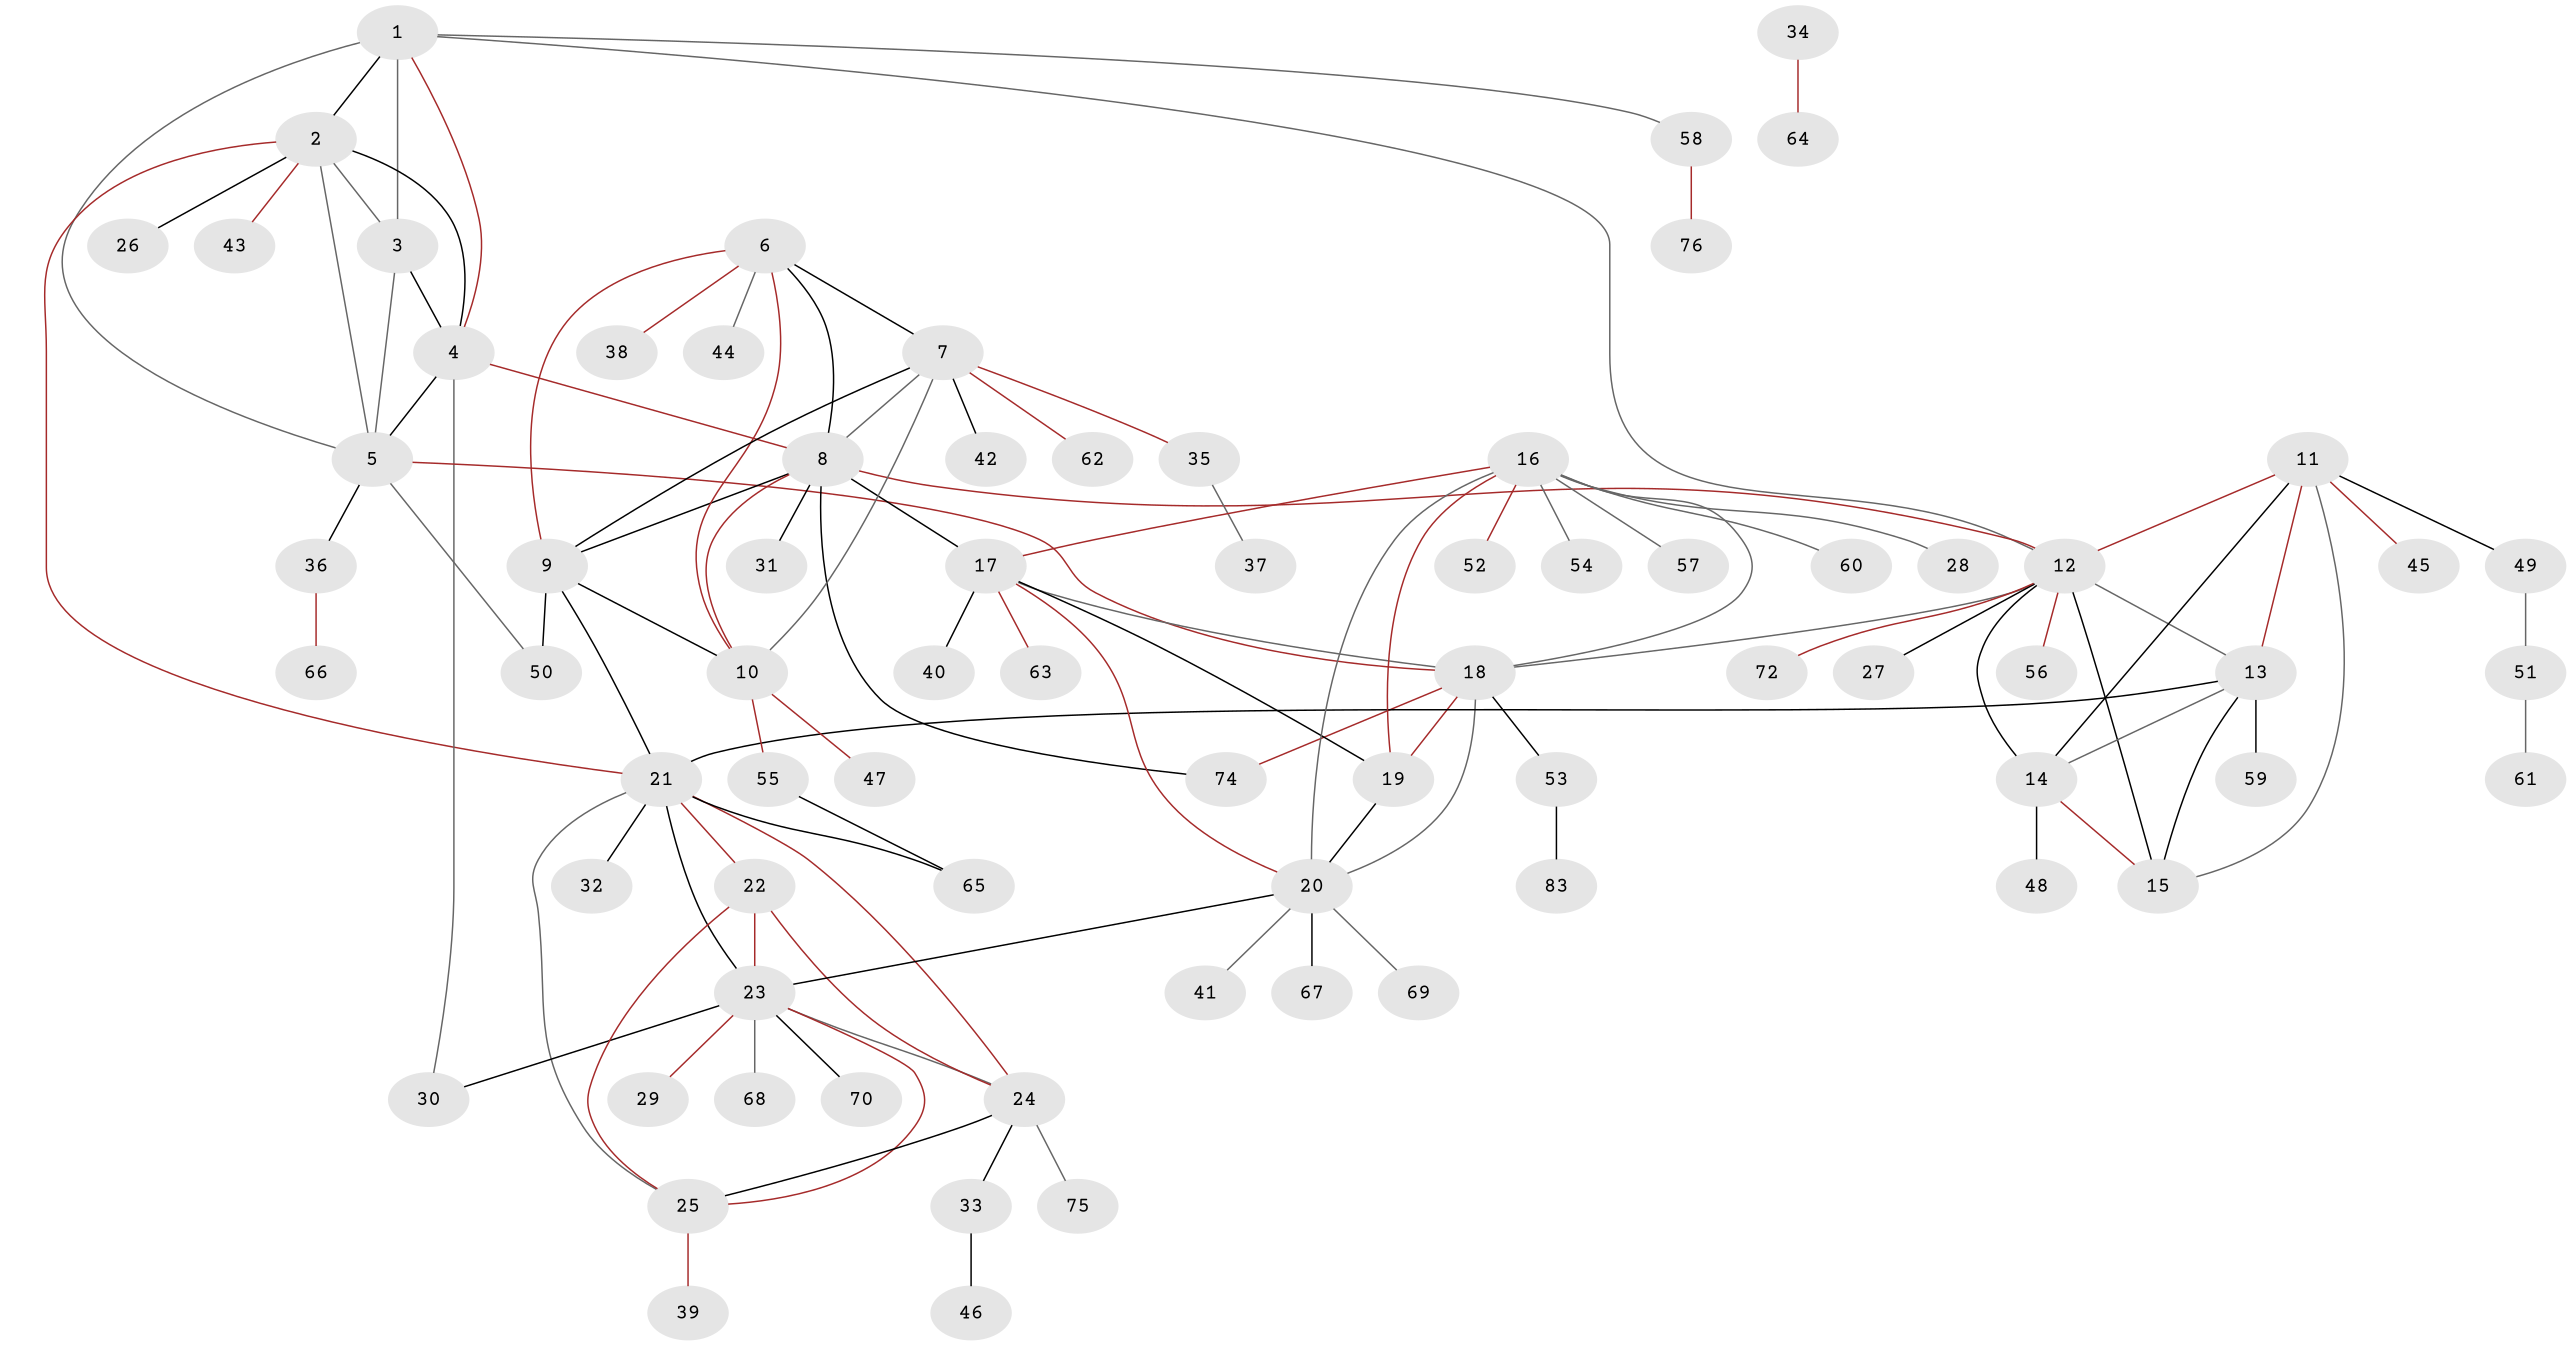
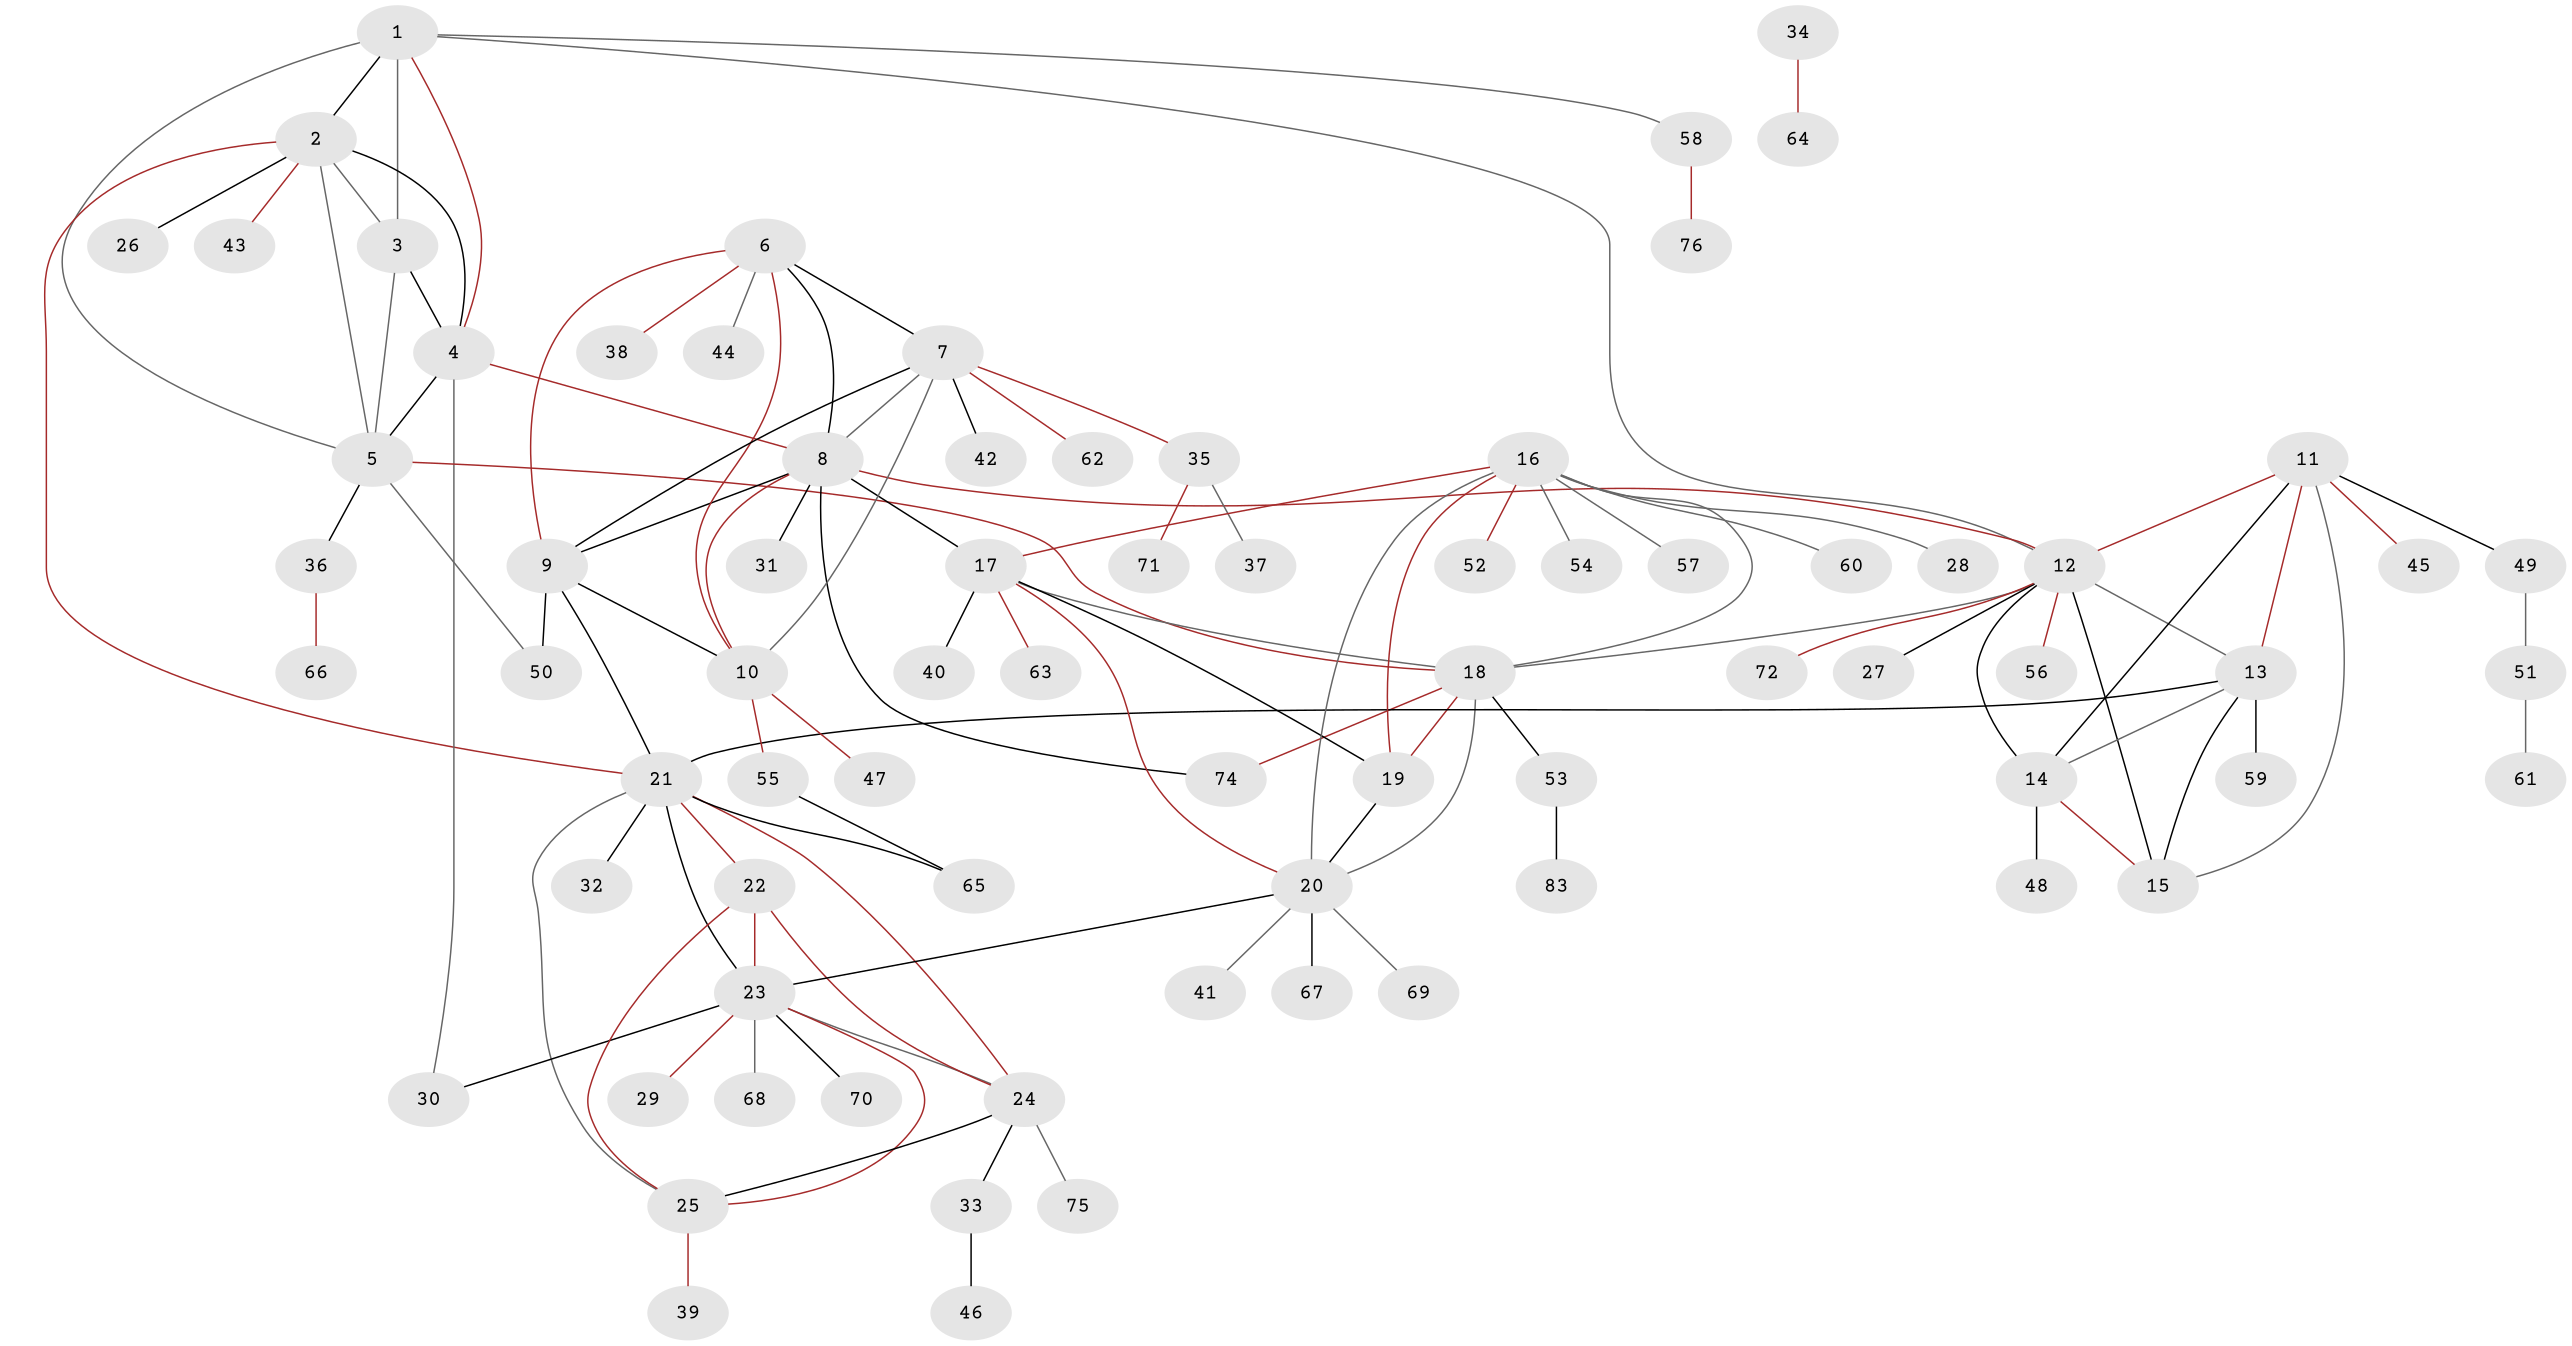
none -> (1149, 566)
